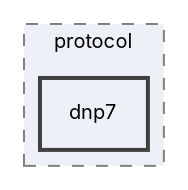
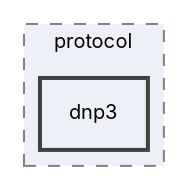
(94, 114) -> (94, 114)
